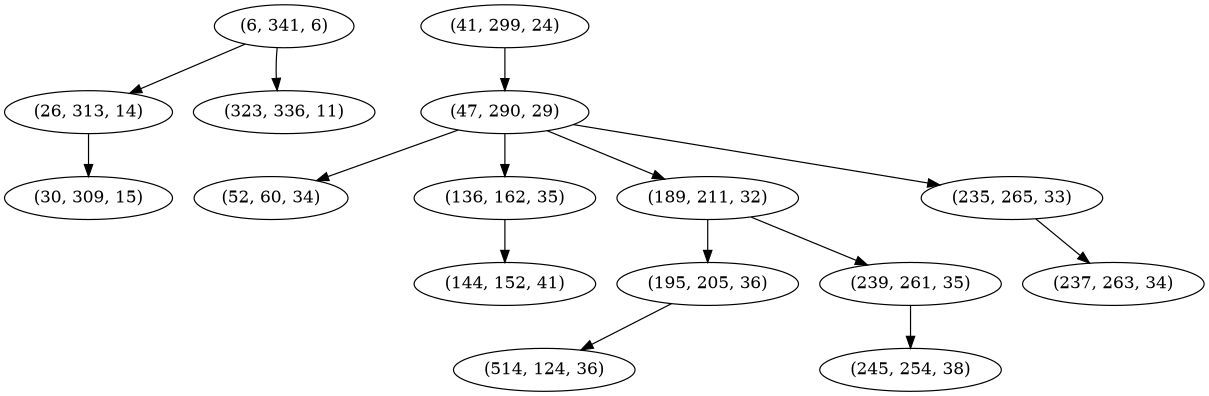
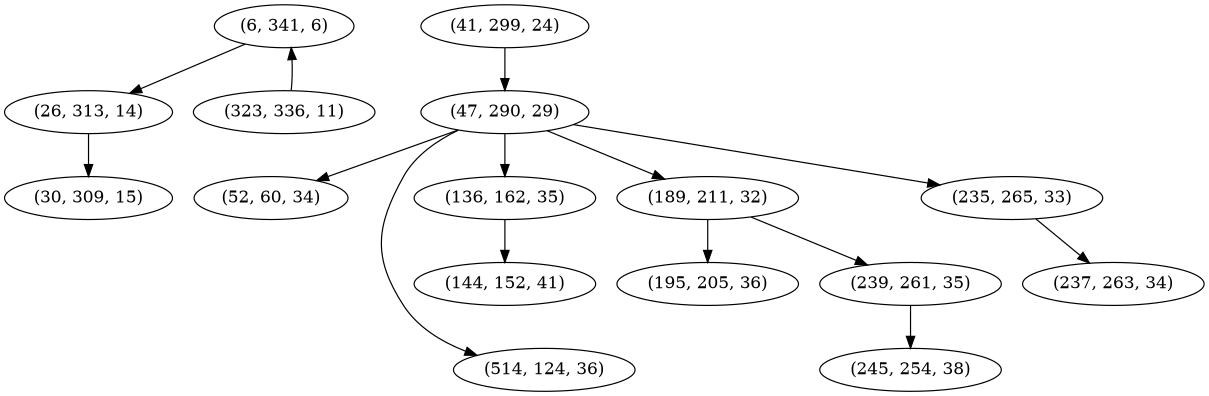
(276, 63) -> (292, 75)
(632, 324) -> (382, 244)
